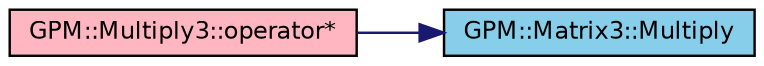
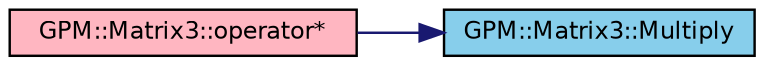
(183, 33) -> (183, 33)
